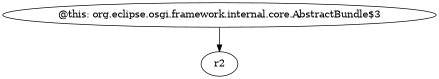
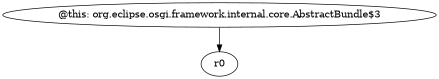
(219, 64) -> (219, 64)
